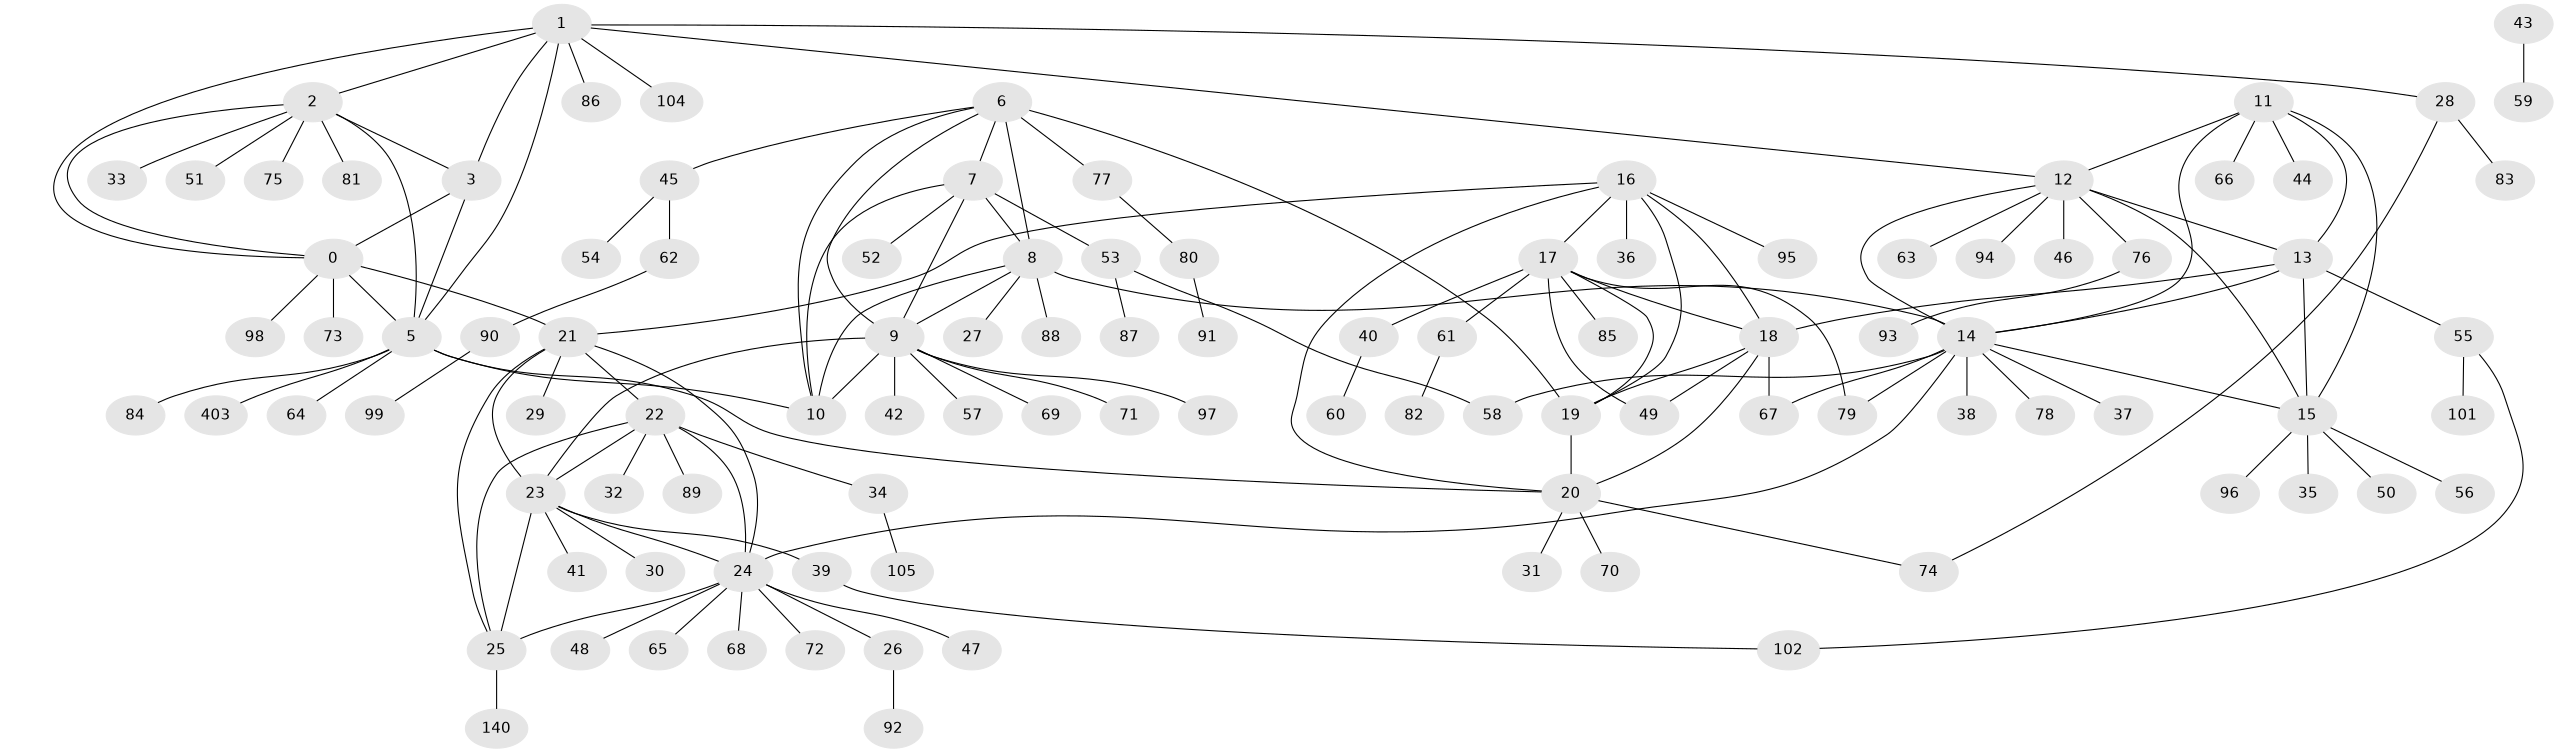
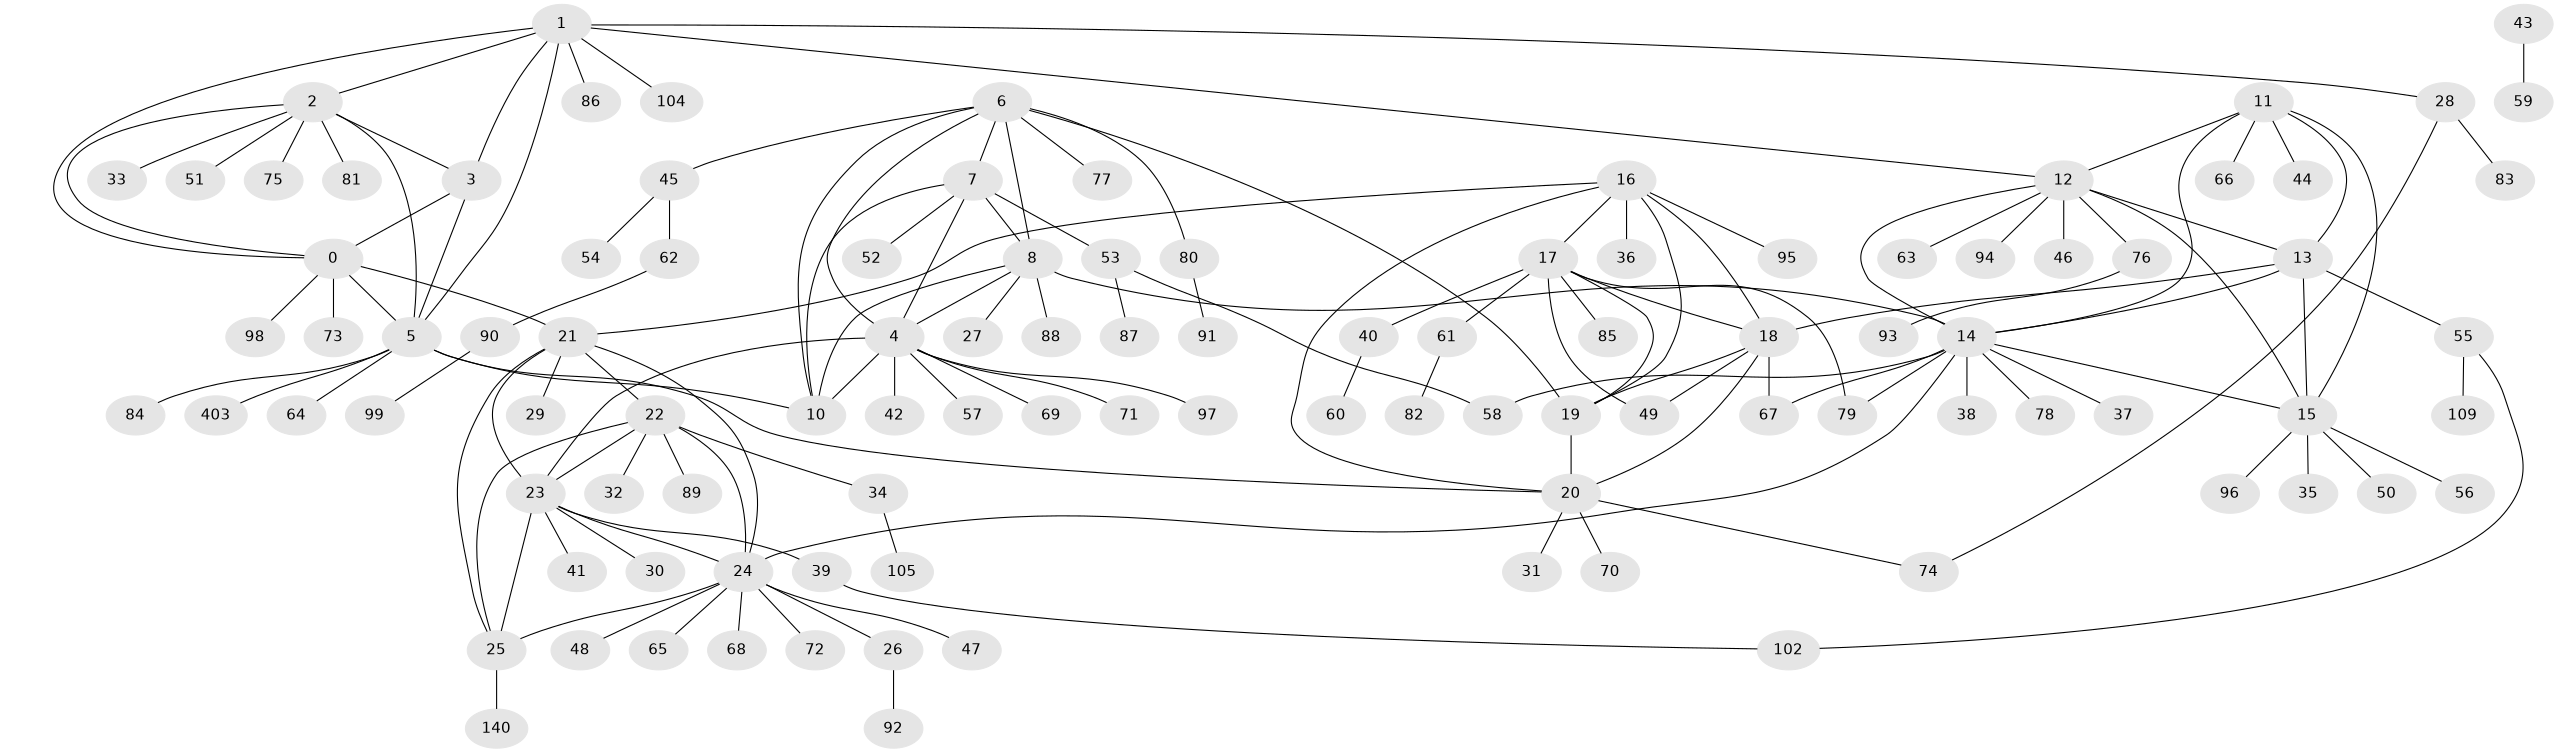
(1149, 222) -> (1128, 150)
(895, 337) -> (895, 337)
(2463, 415) -> (2463, 415)
